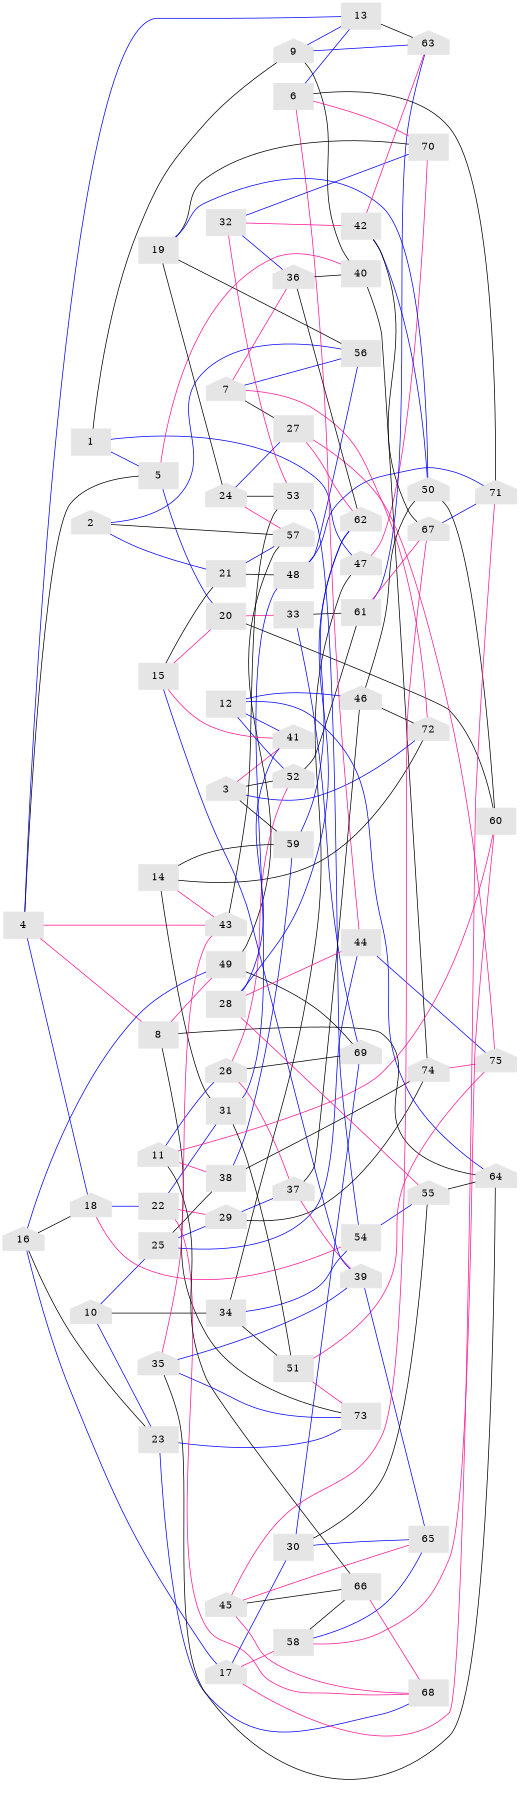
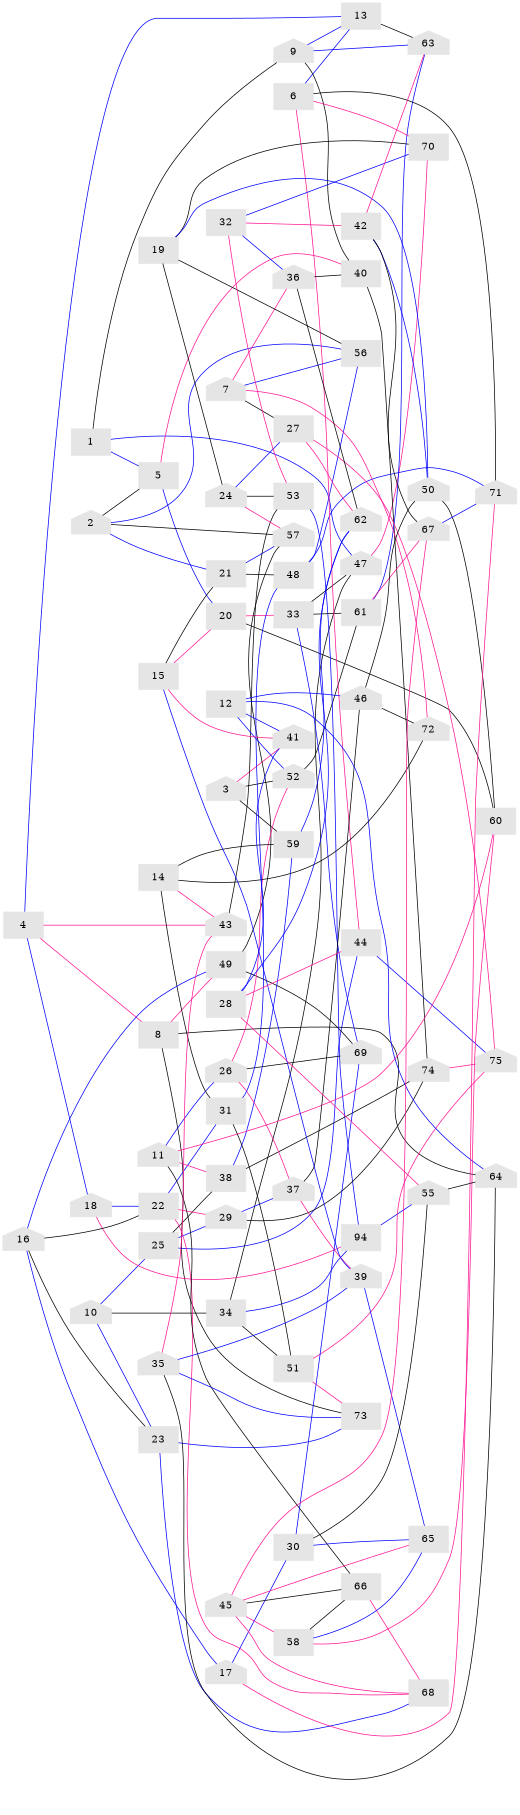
none -> (320, 595)
(45, 632) -> (121, 502)
(341, 787) -> none
(54, 1225) -> (92, 1231)
(361, 1238) -> (361, 1238)
(258, 1659) -> (260, 1624)
